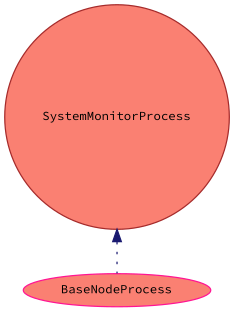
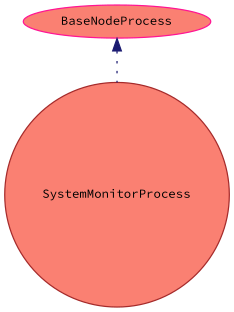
(117, 258) -> (117, 67)
